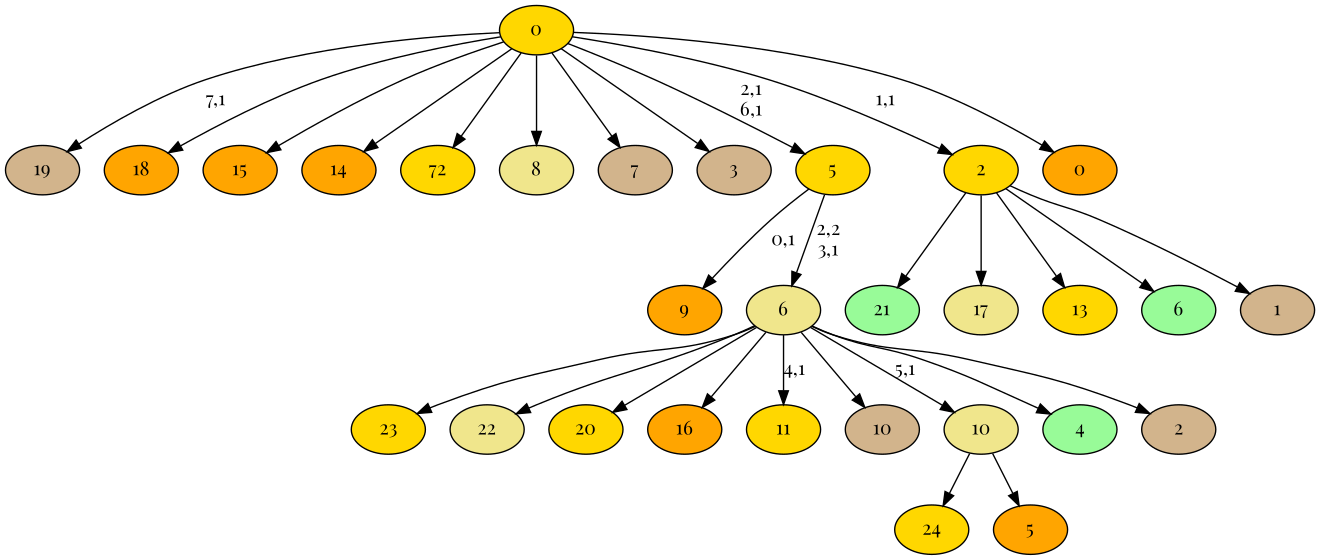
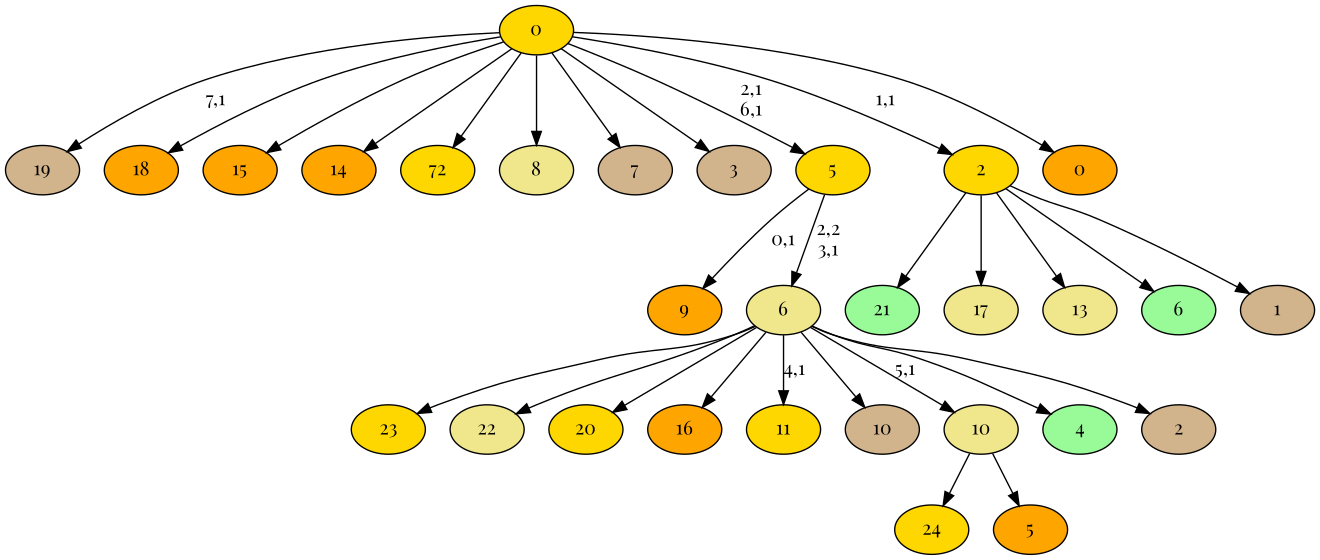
(1080, 310) -> (1080, 310)
